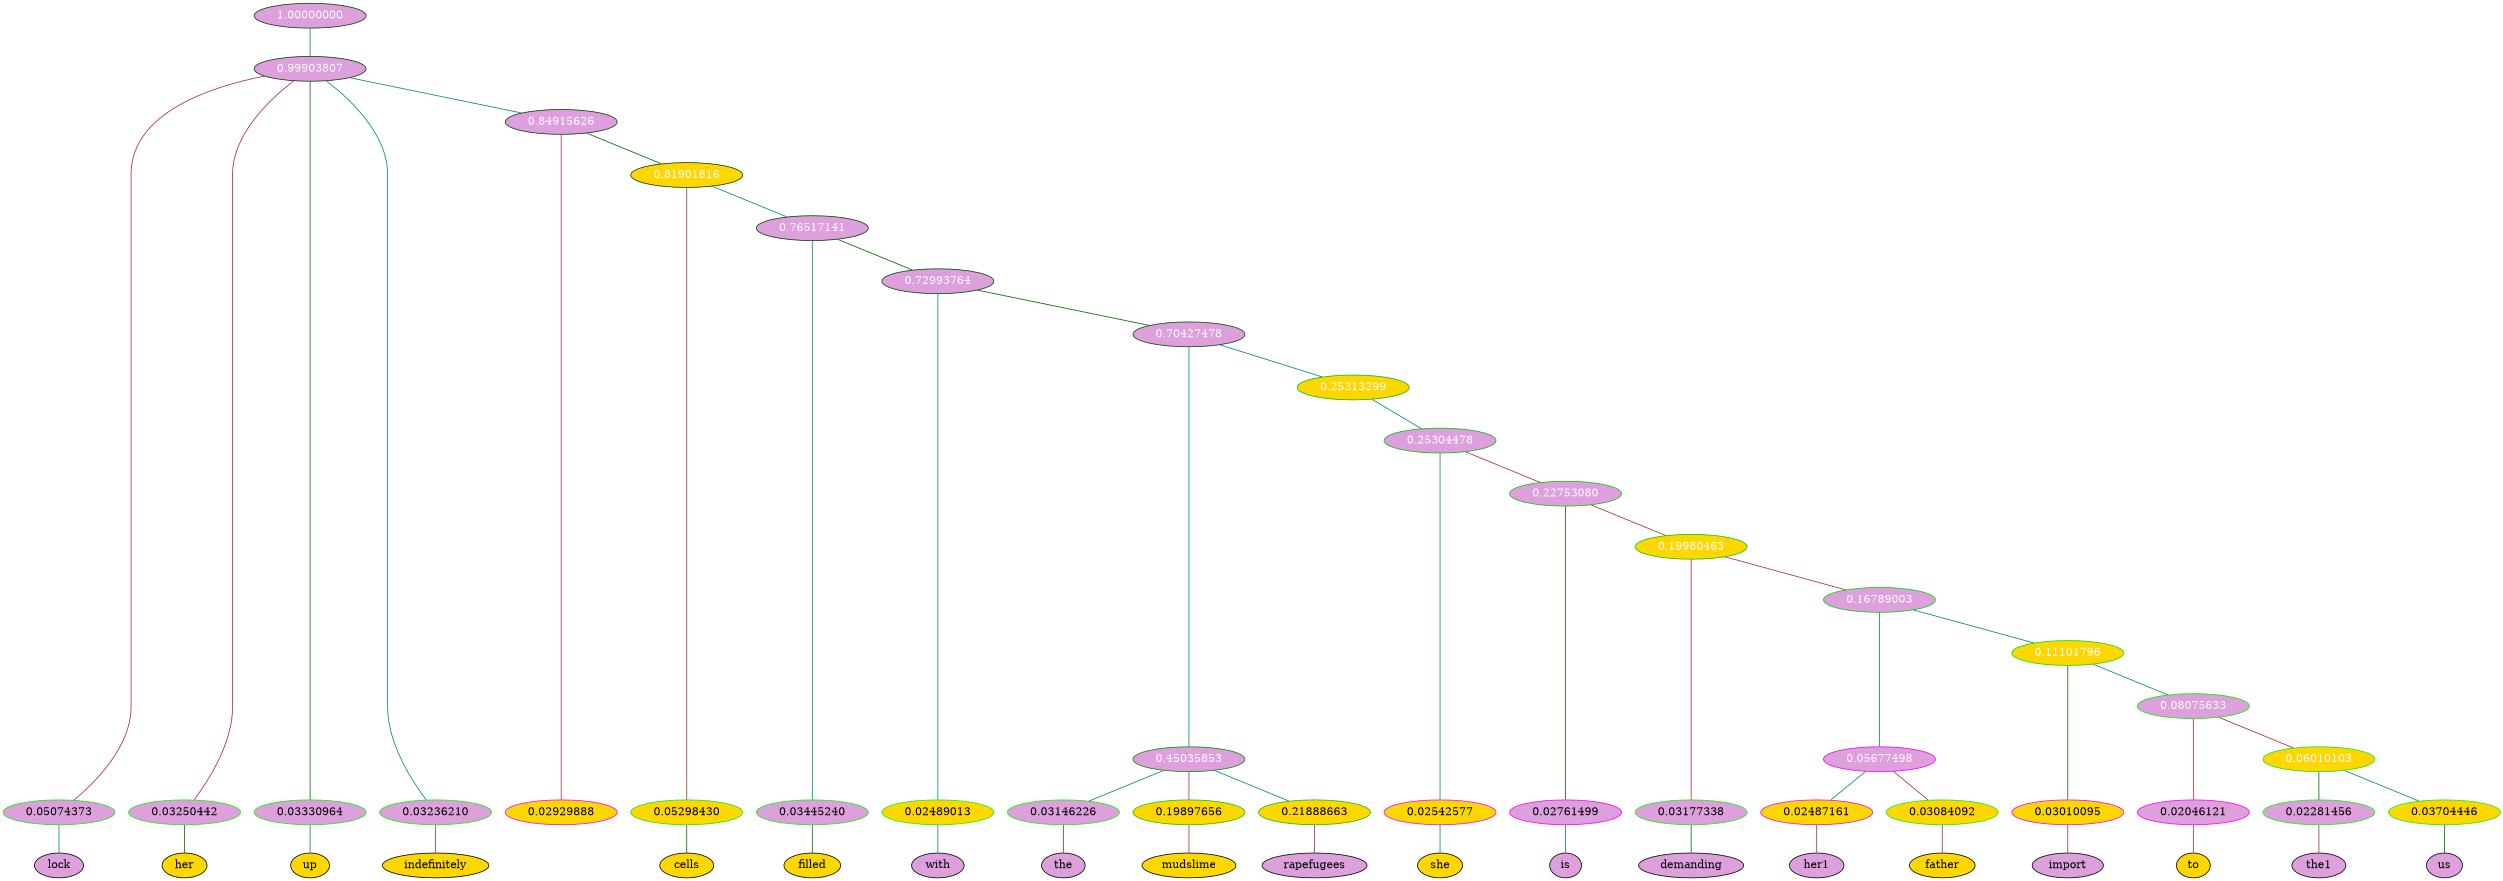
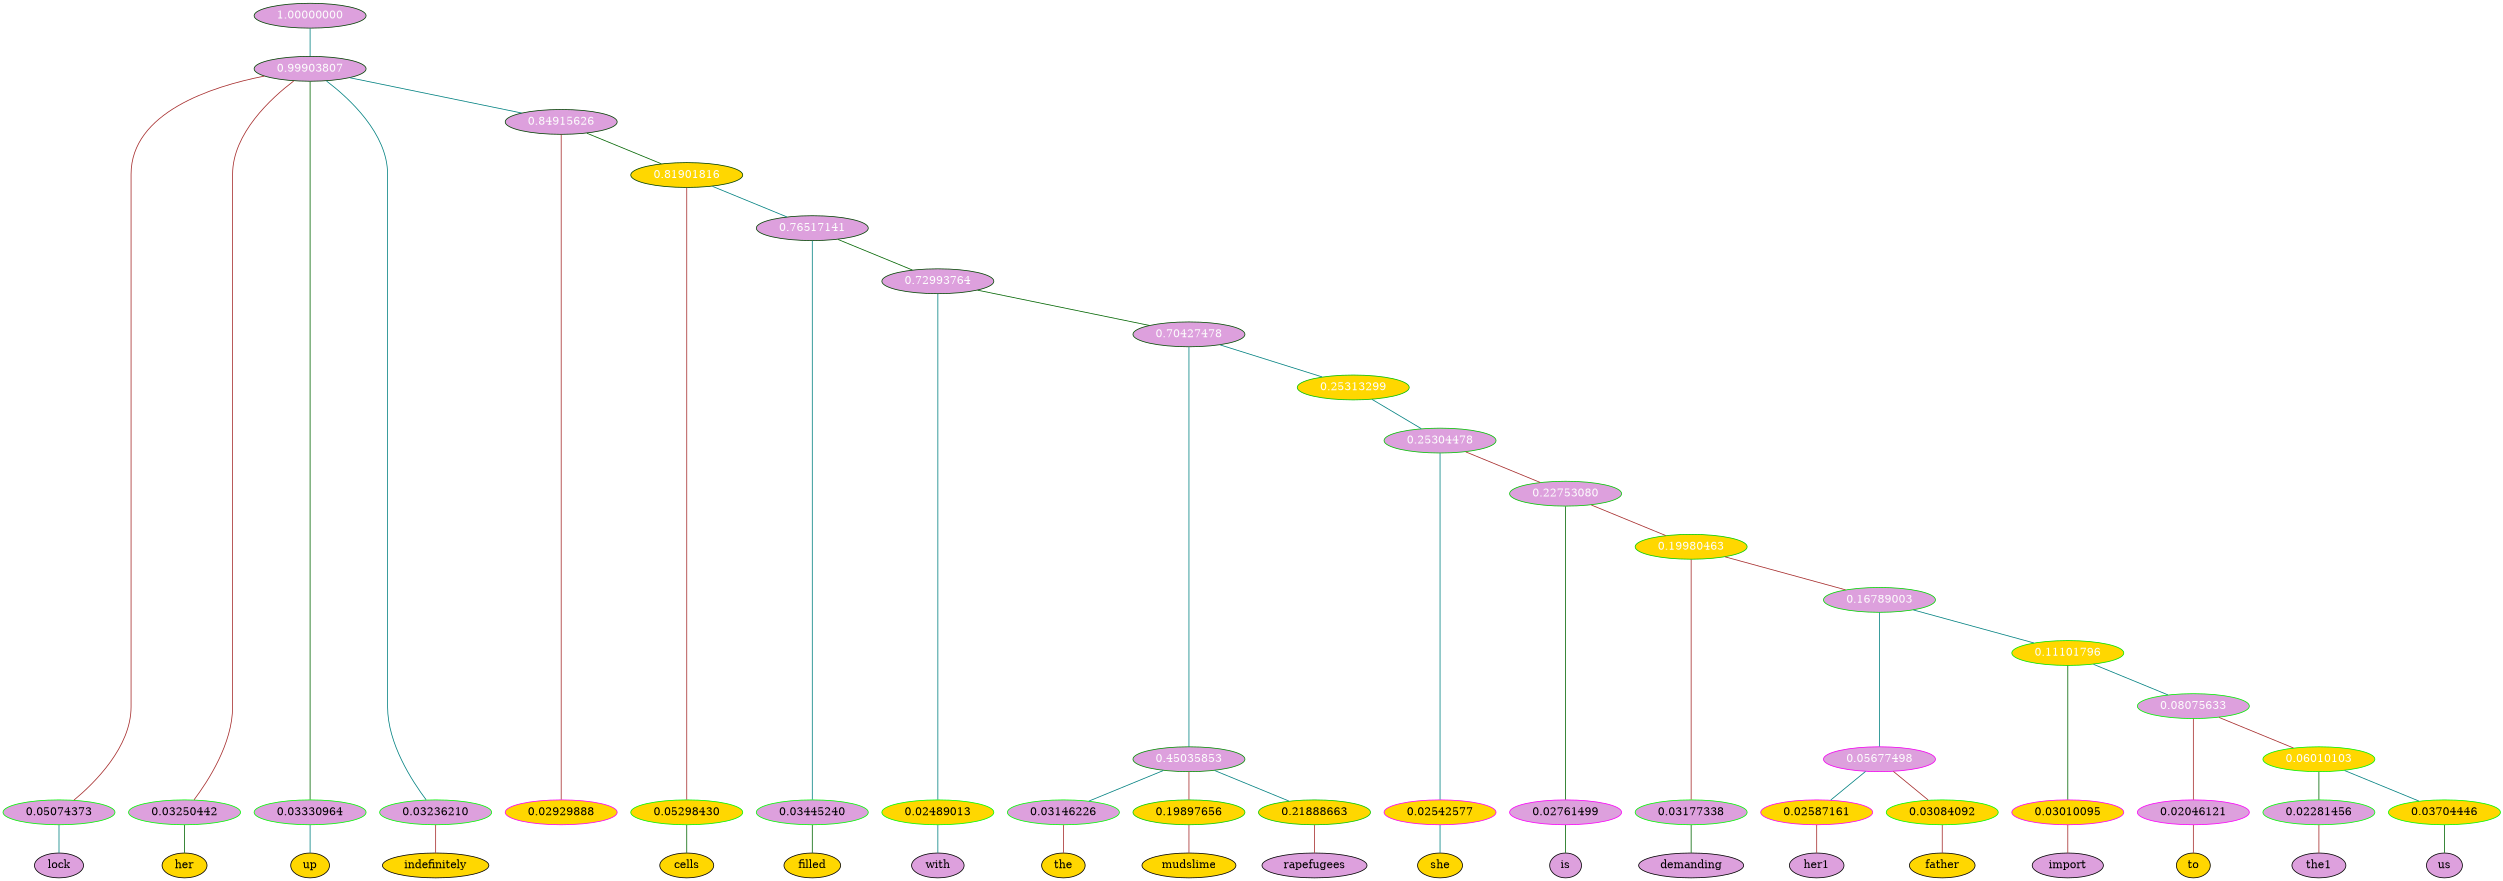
(1817, 812) -> (1817, 812)
(1566, 839) -> (1566, 839)
(1063, 865) -> (1063, 865)
